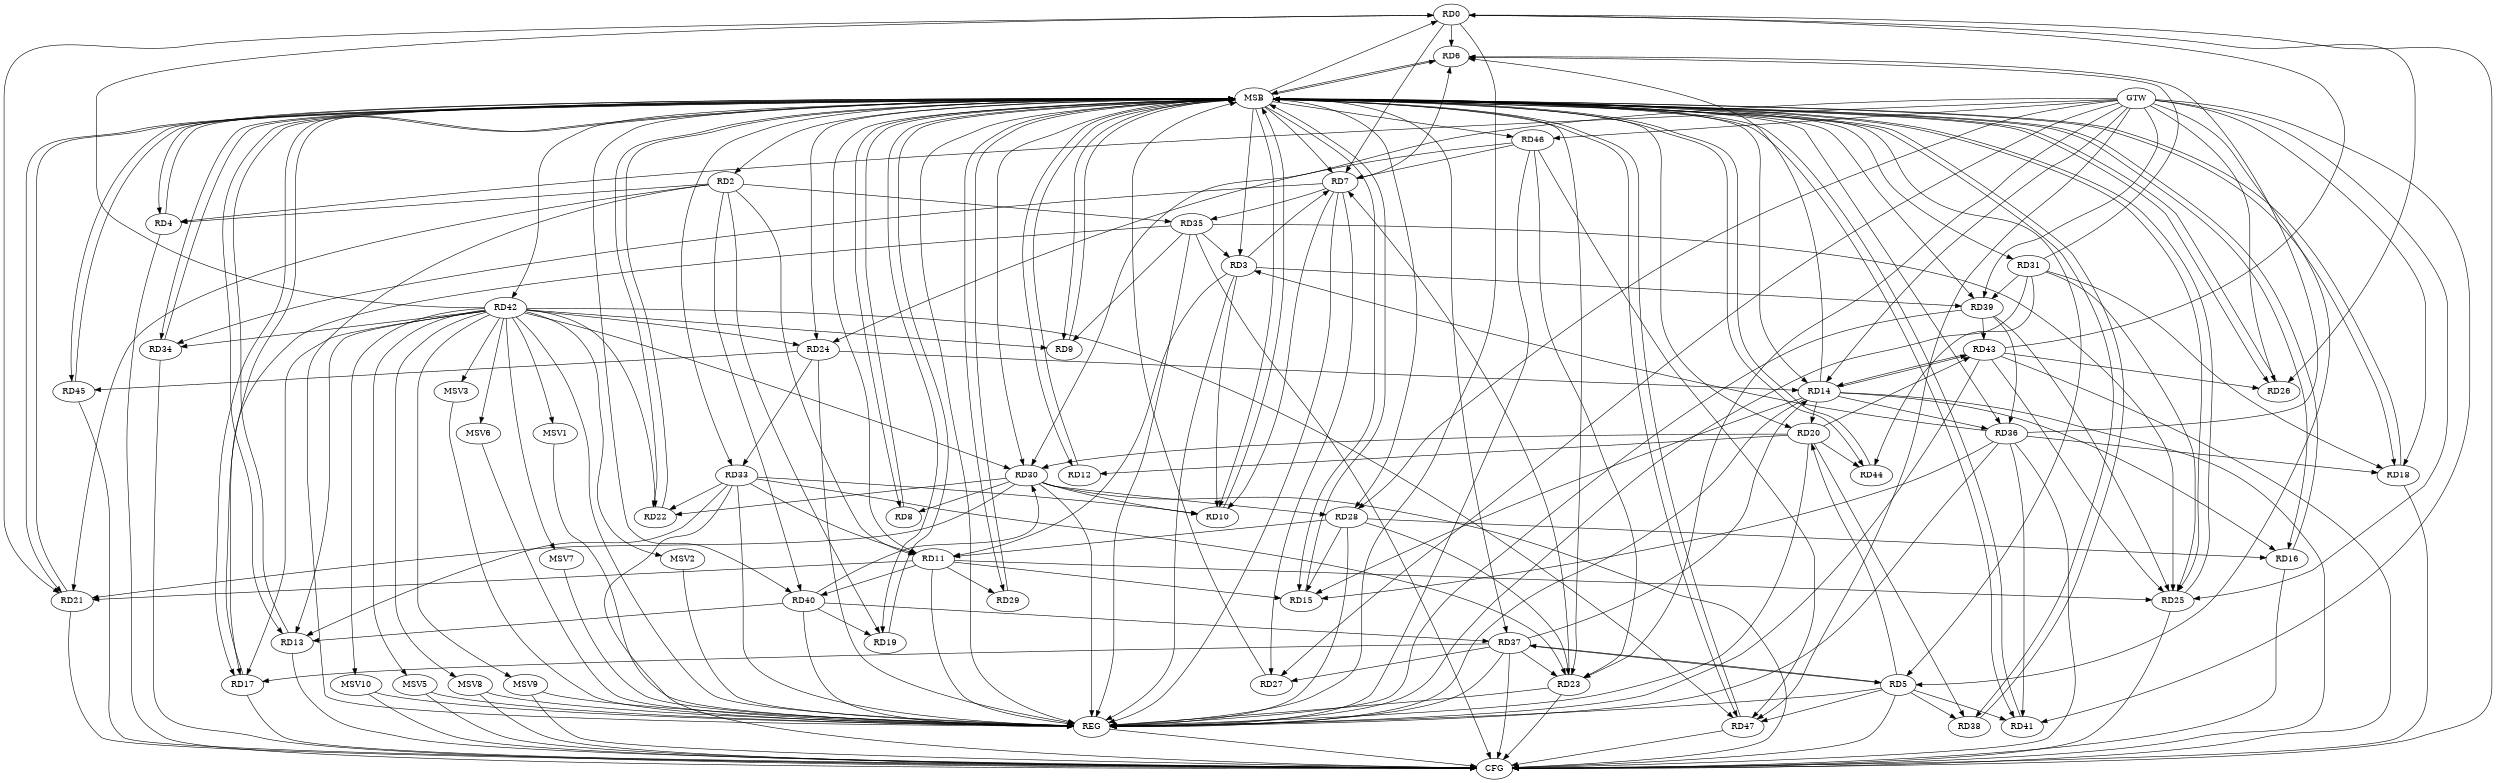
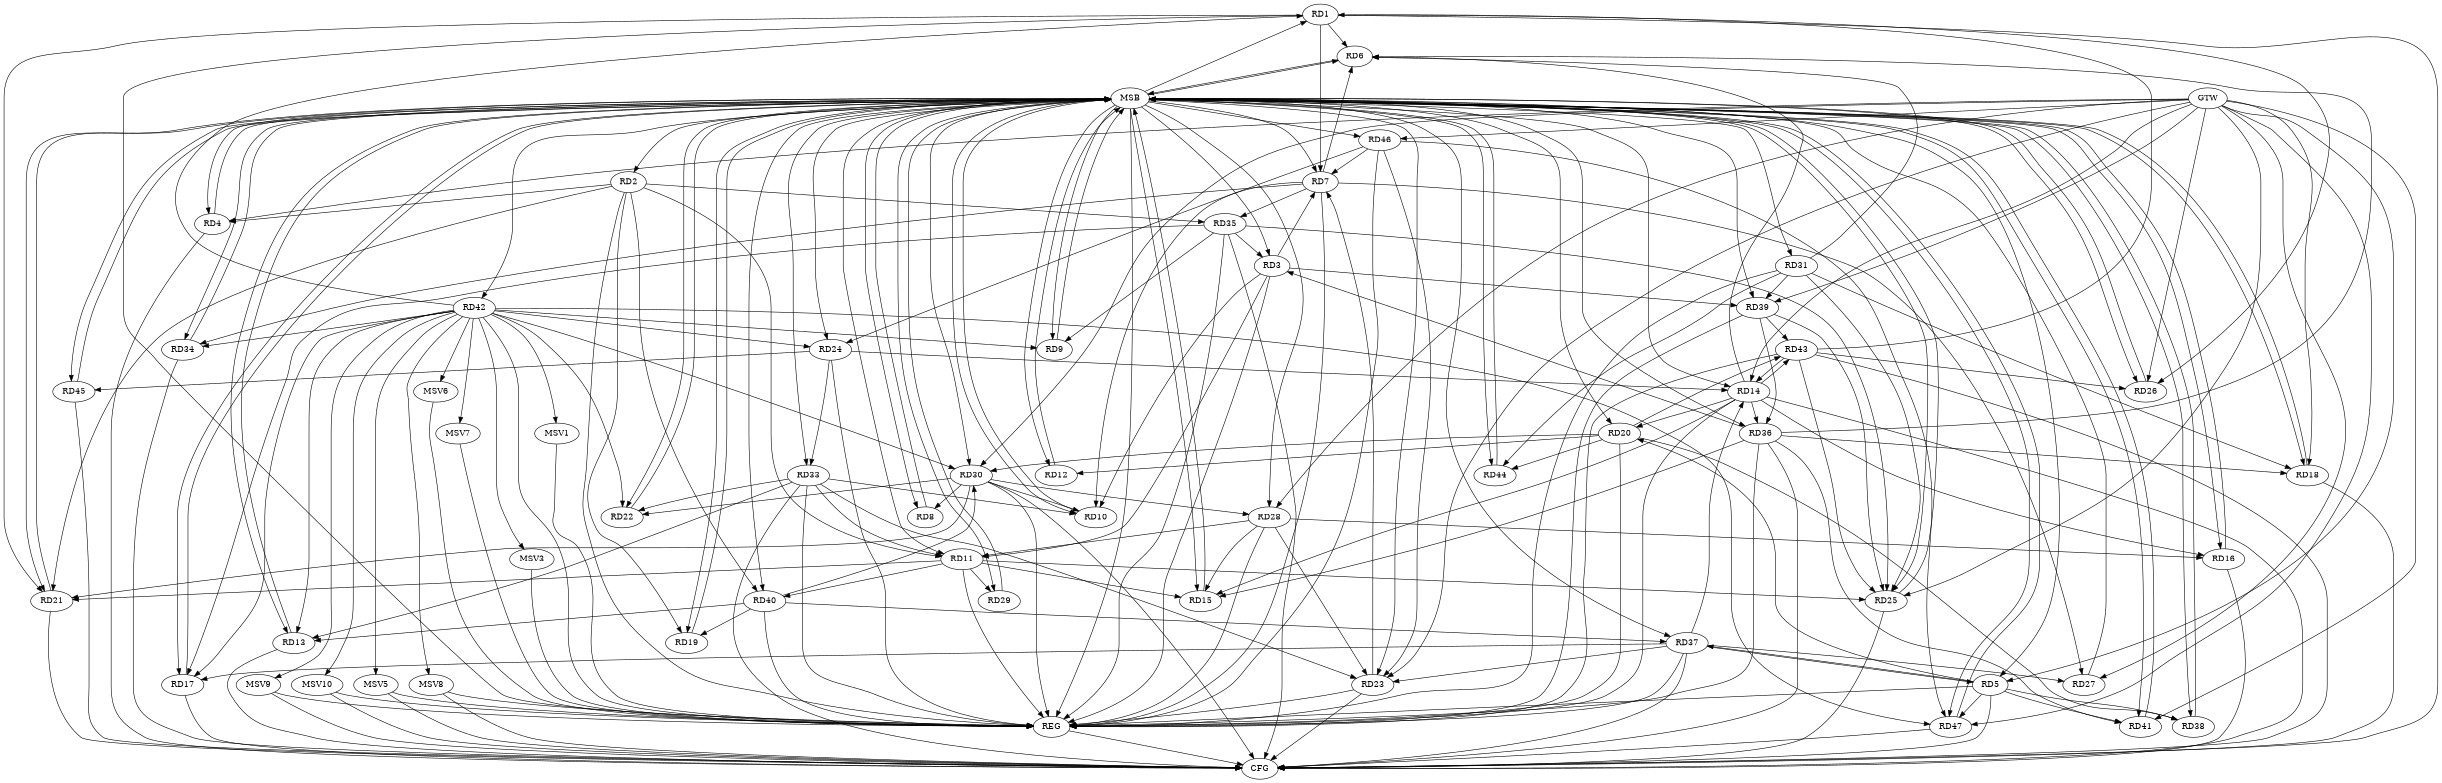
(1451, 15) -> (1320, 15)
(683, 559) -> none
